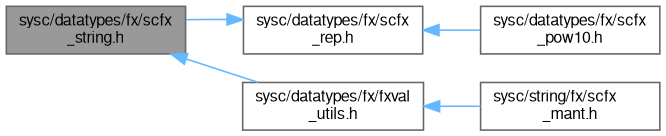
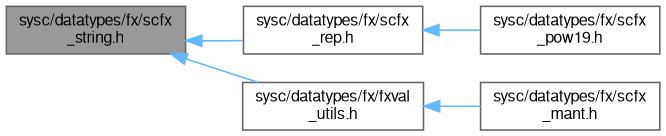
(206, 19) -> (222, 41)
(570, 30) -> (570, 30)
(570, 106) -> (570, 106)
